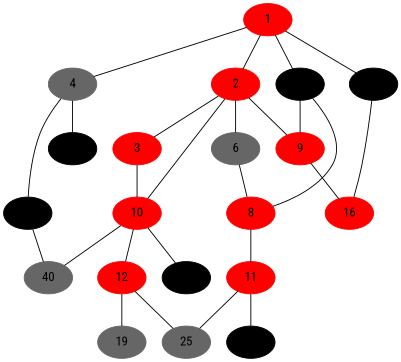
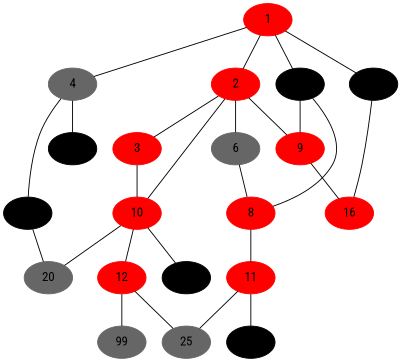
(48, 278) -> (48, 278)
(122, 342) -> (122, 342)
